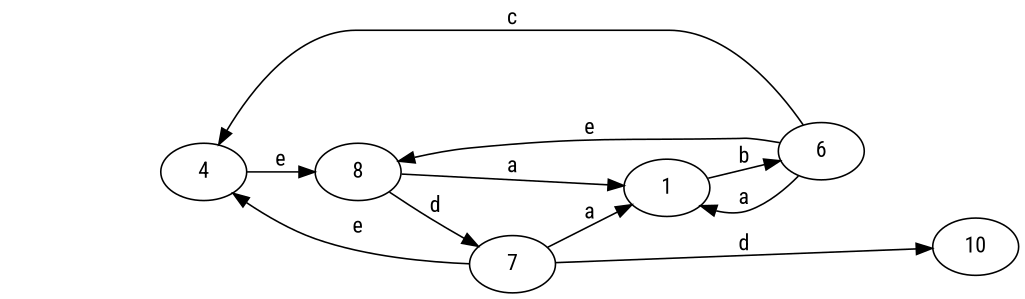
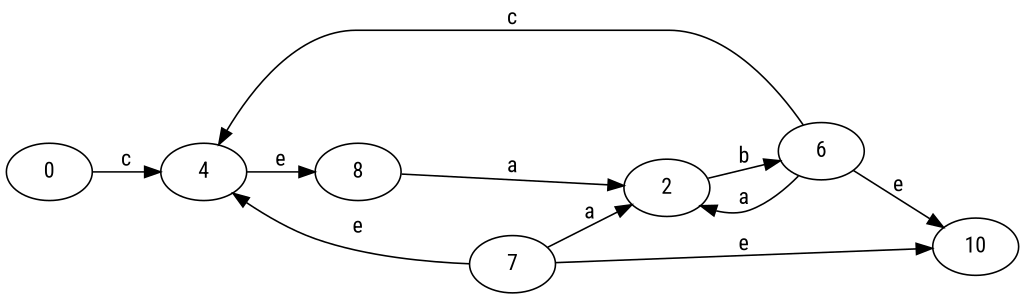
(597, 140) -> (892, 195)
none -> (49, 172)
(667, 188) -> (667, 188)
(426, 216) -> none
(744, 244) -> (744, 244)
